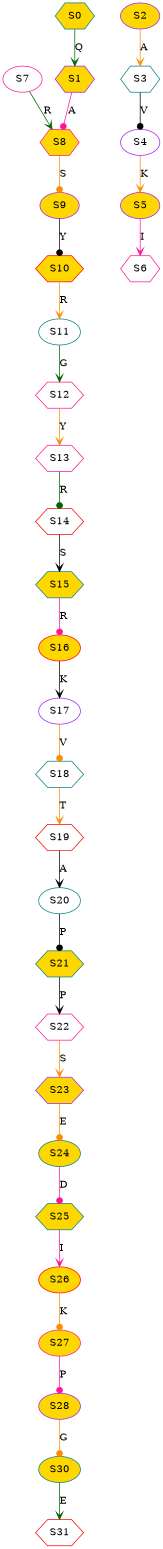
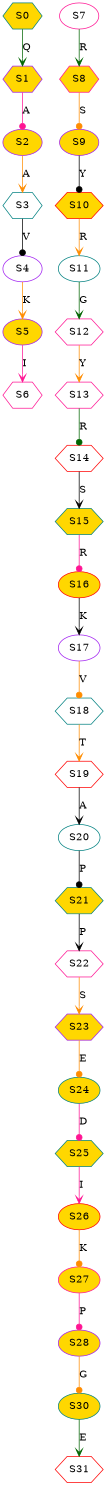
(68, 108) -> (23, 108)
